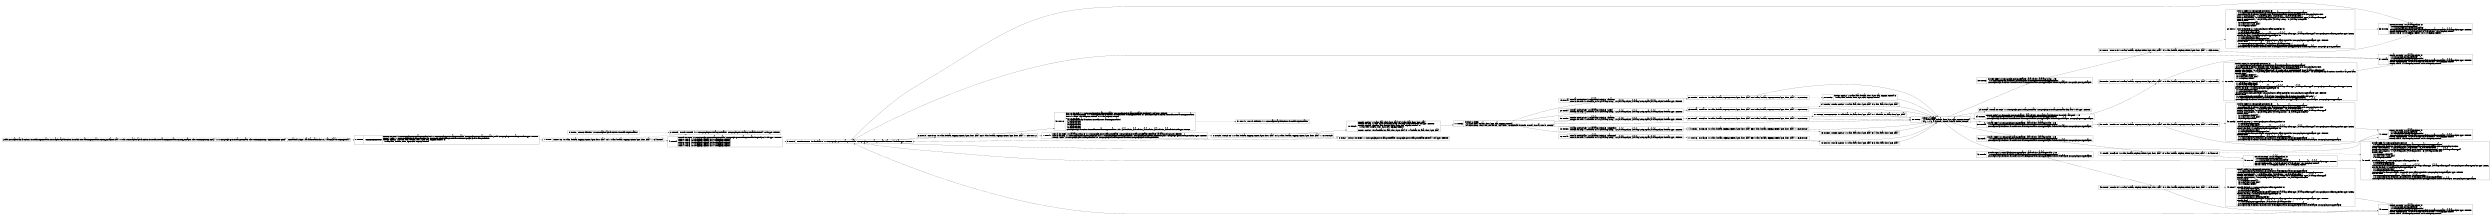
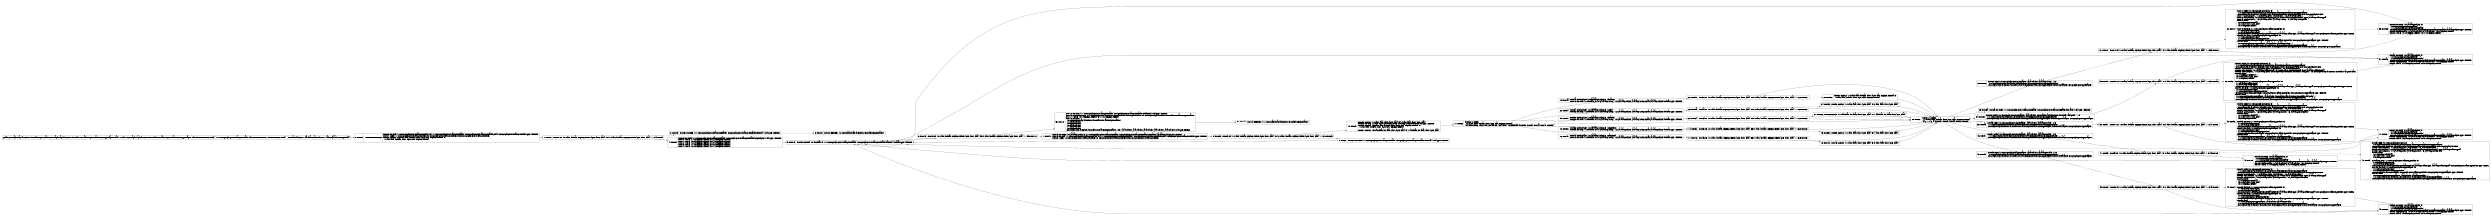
(654, 132) -> (797, 133)
